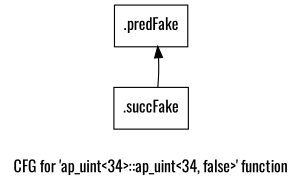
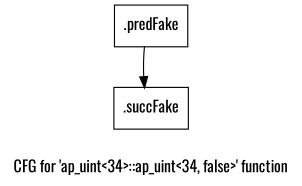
(159, 73) -> (144, 62)
